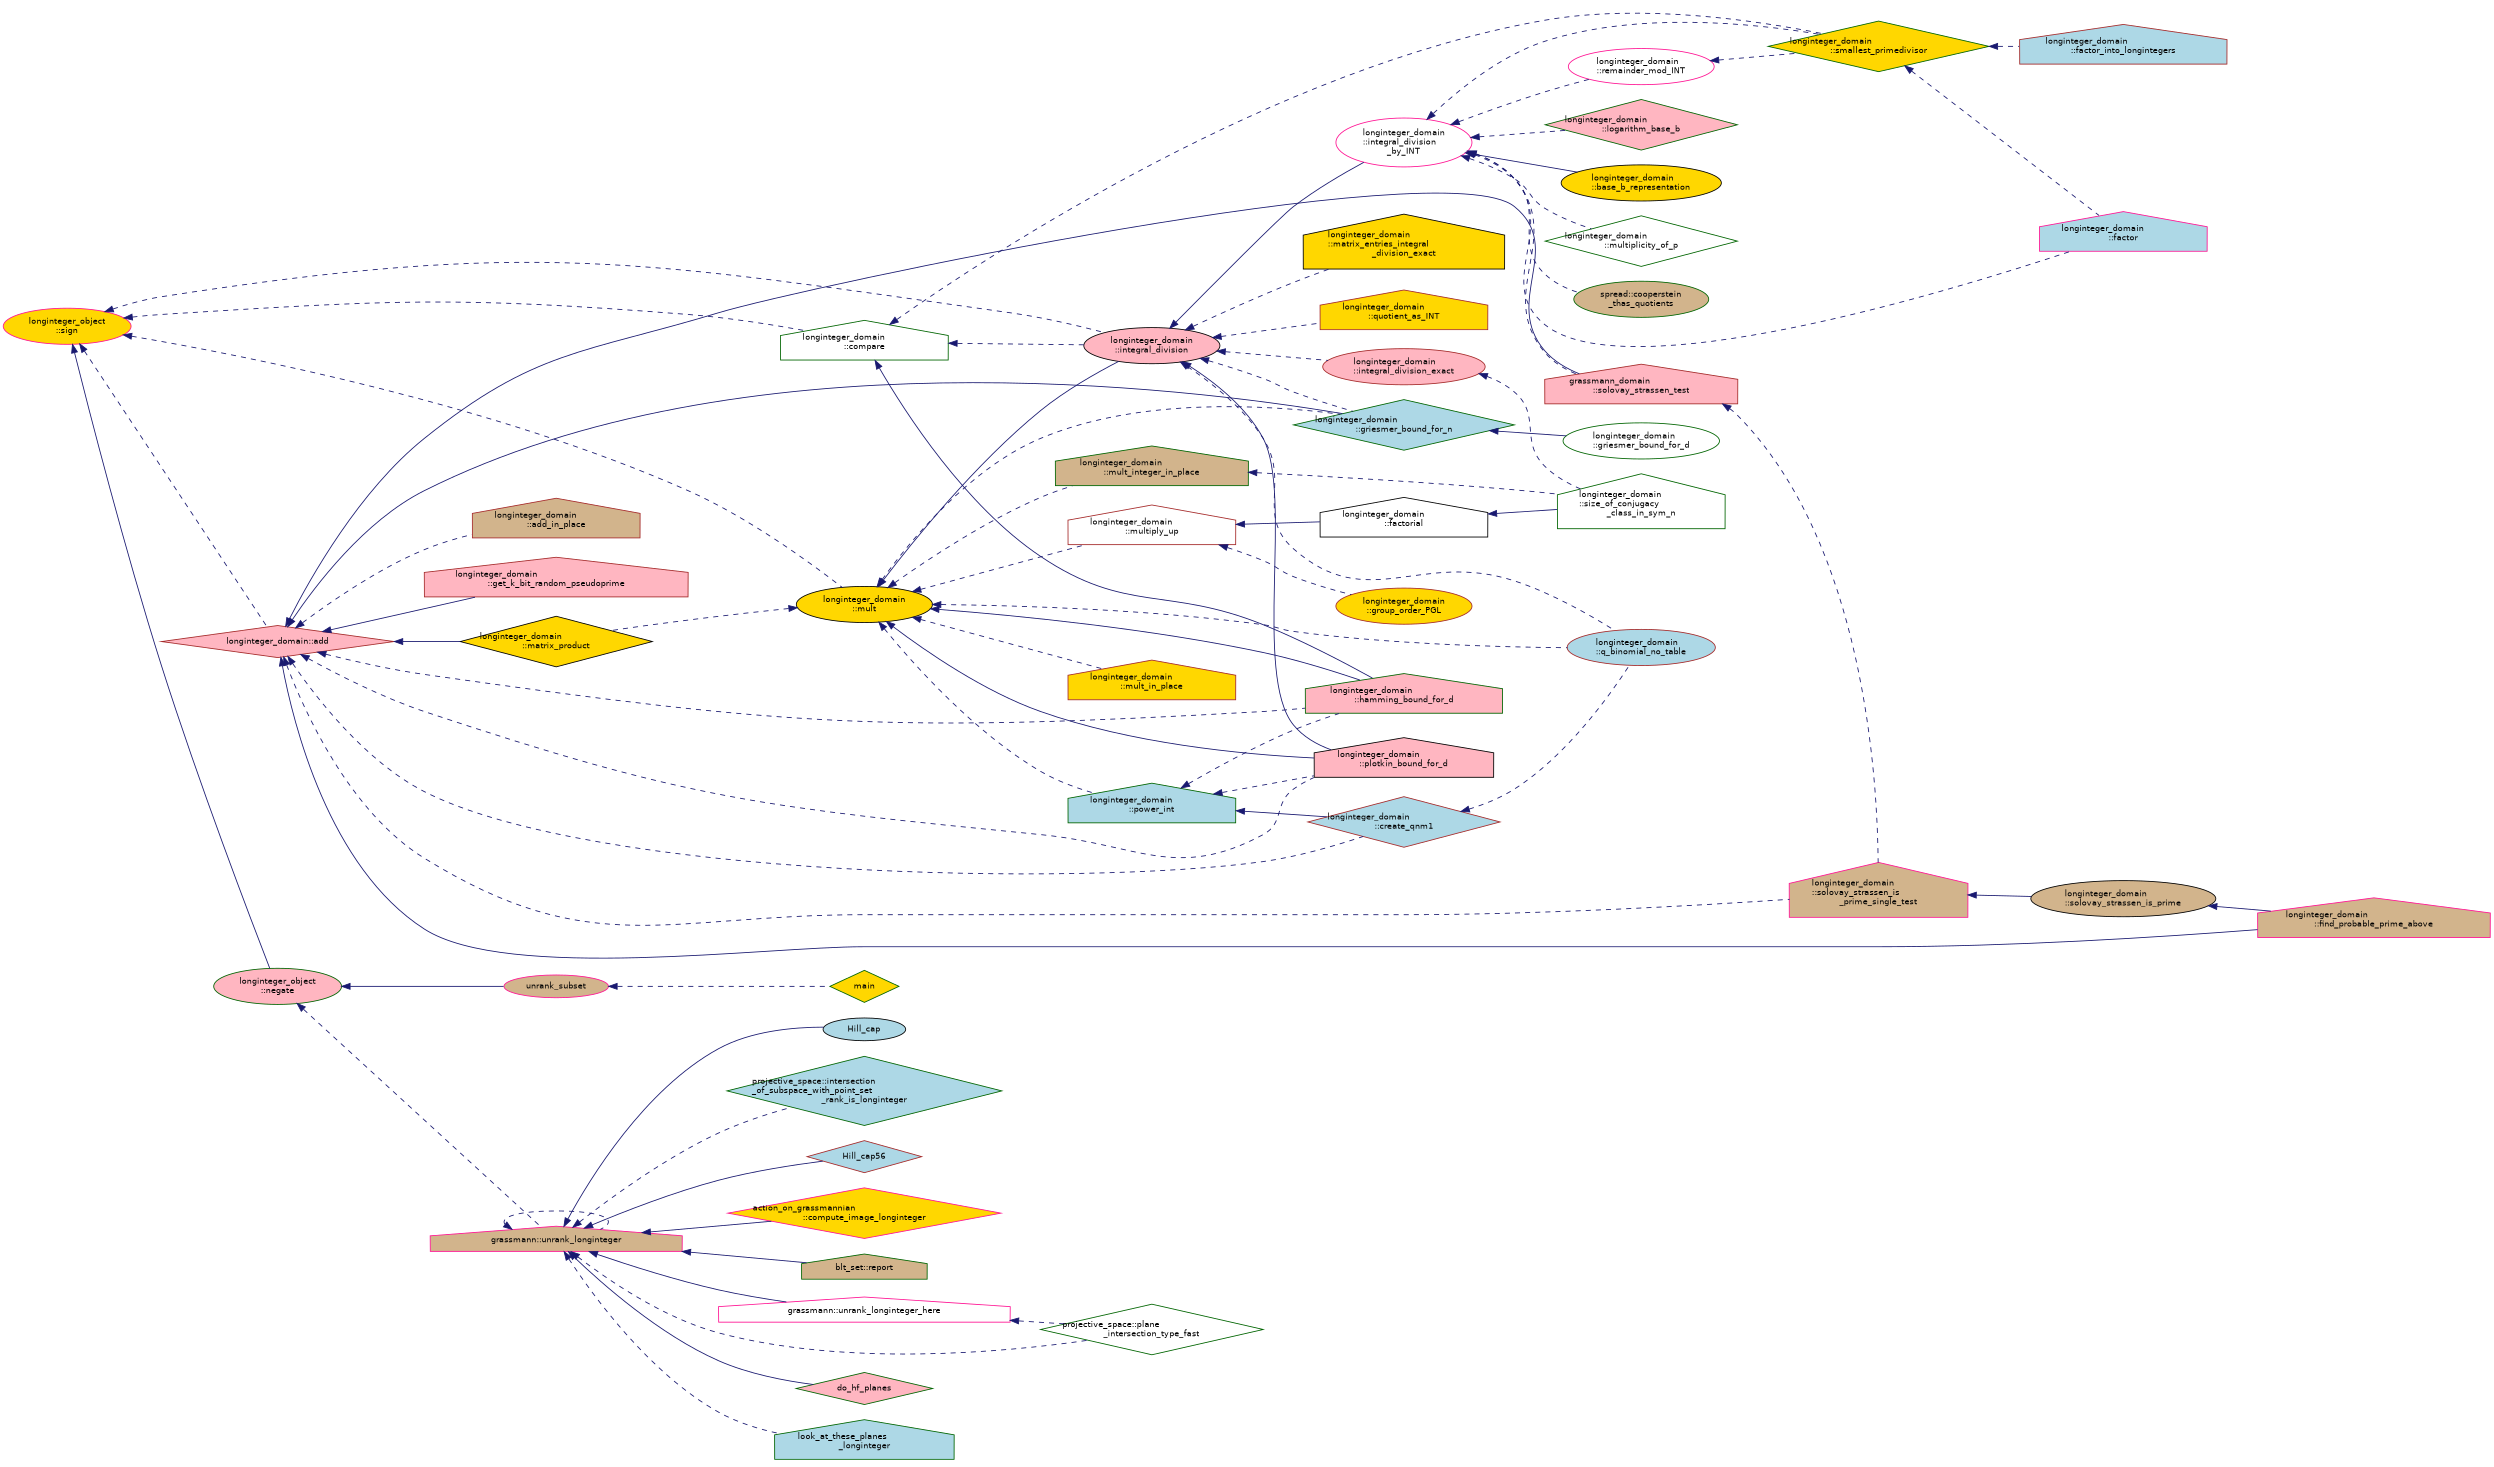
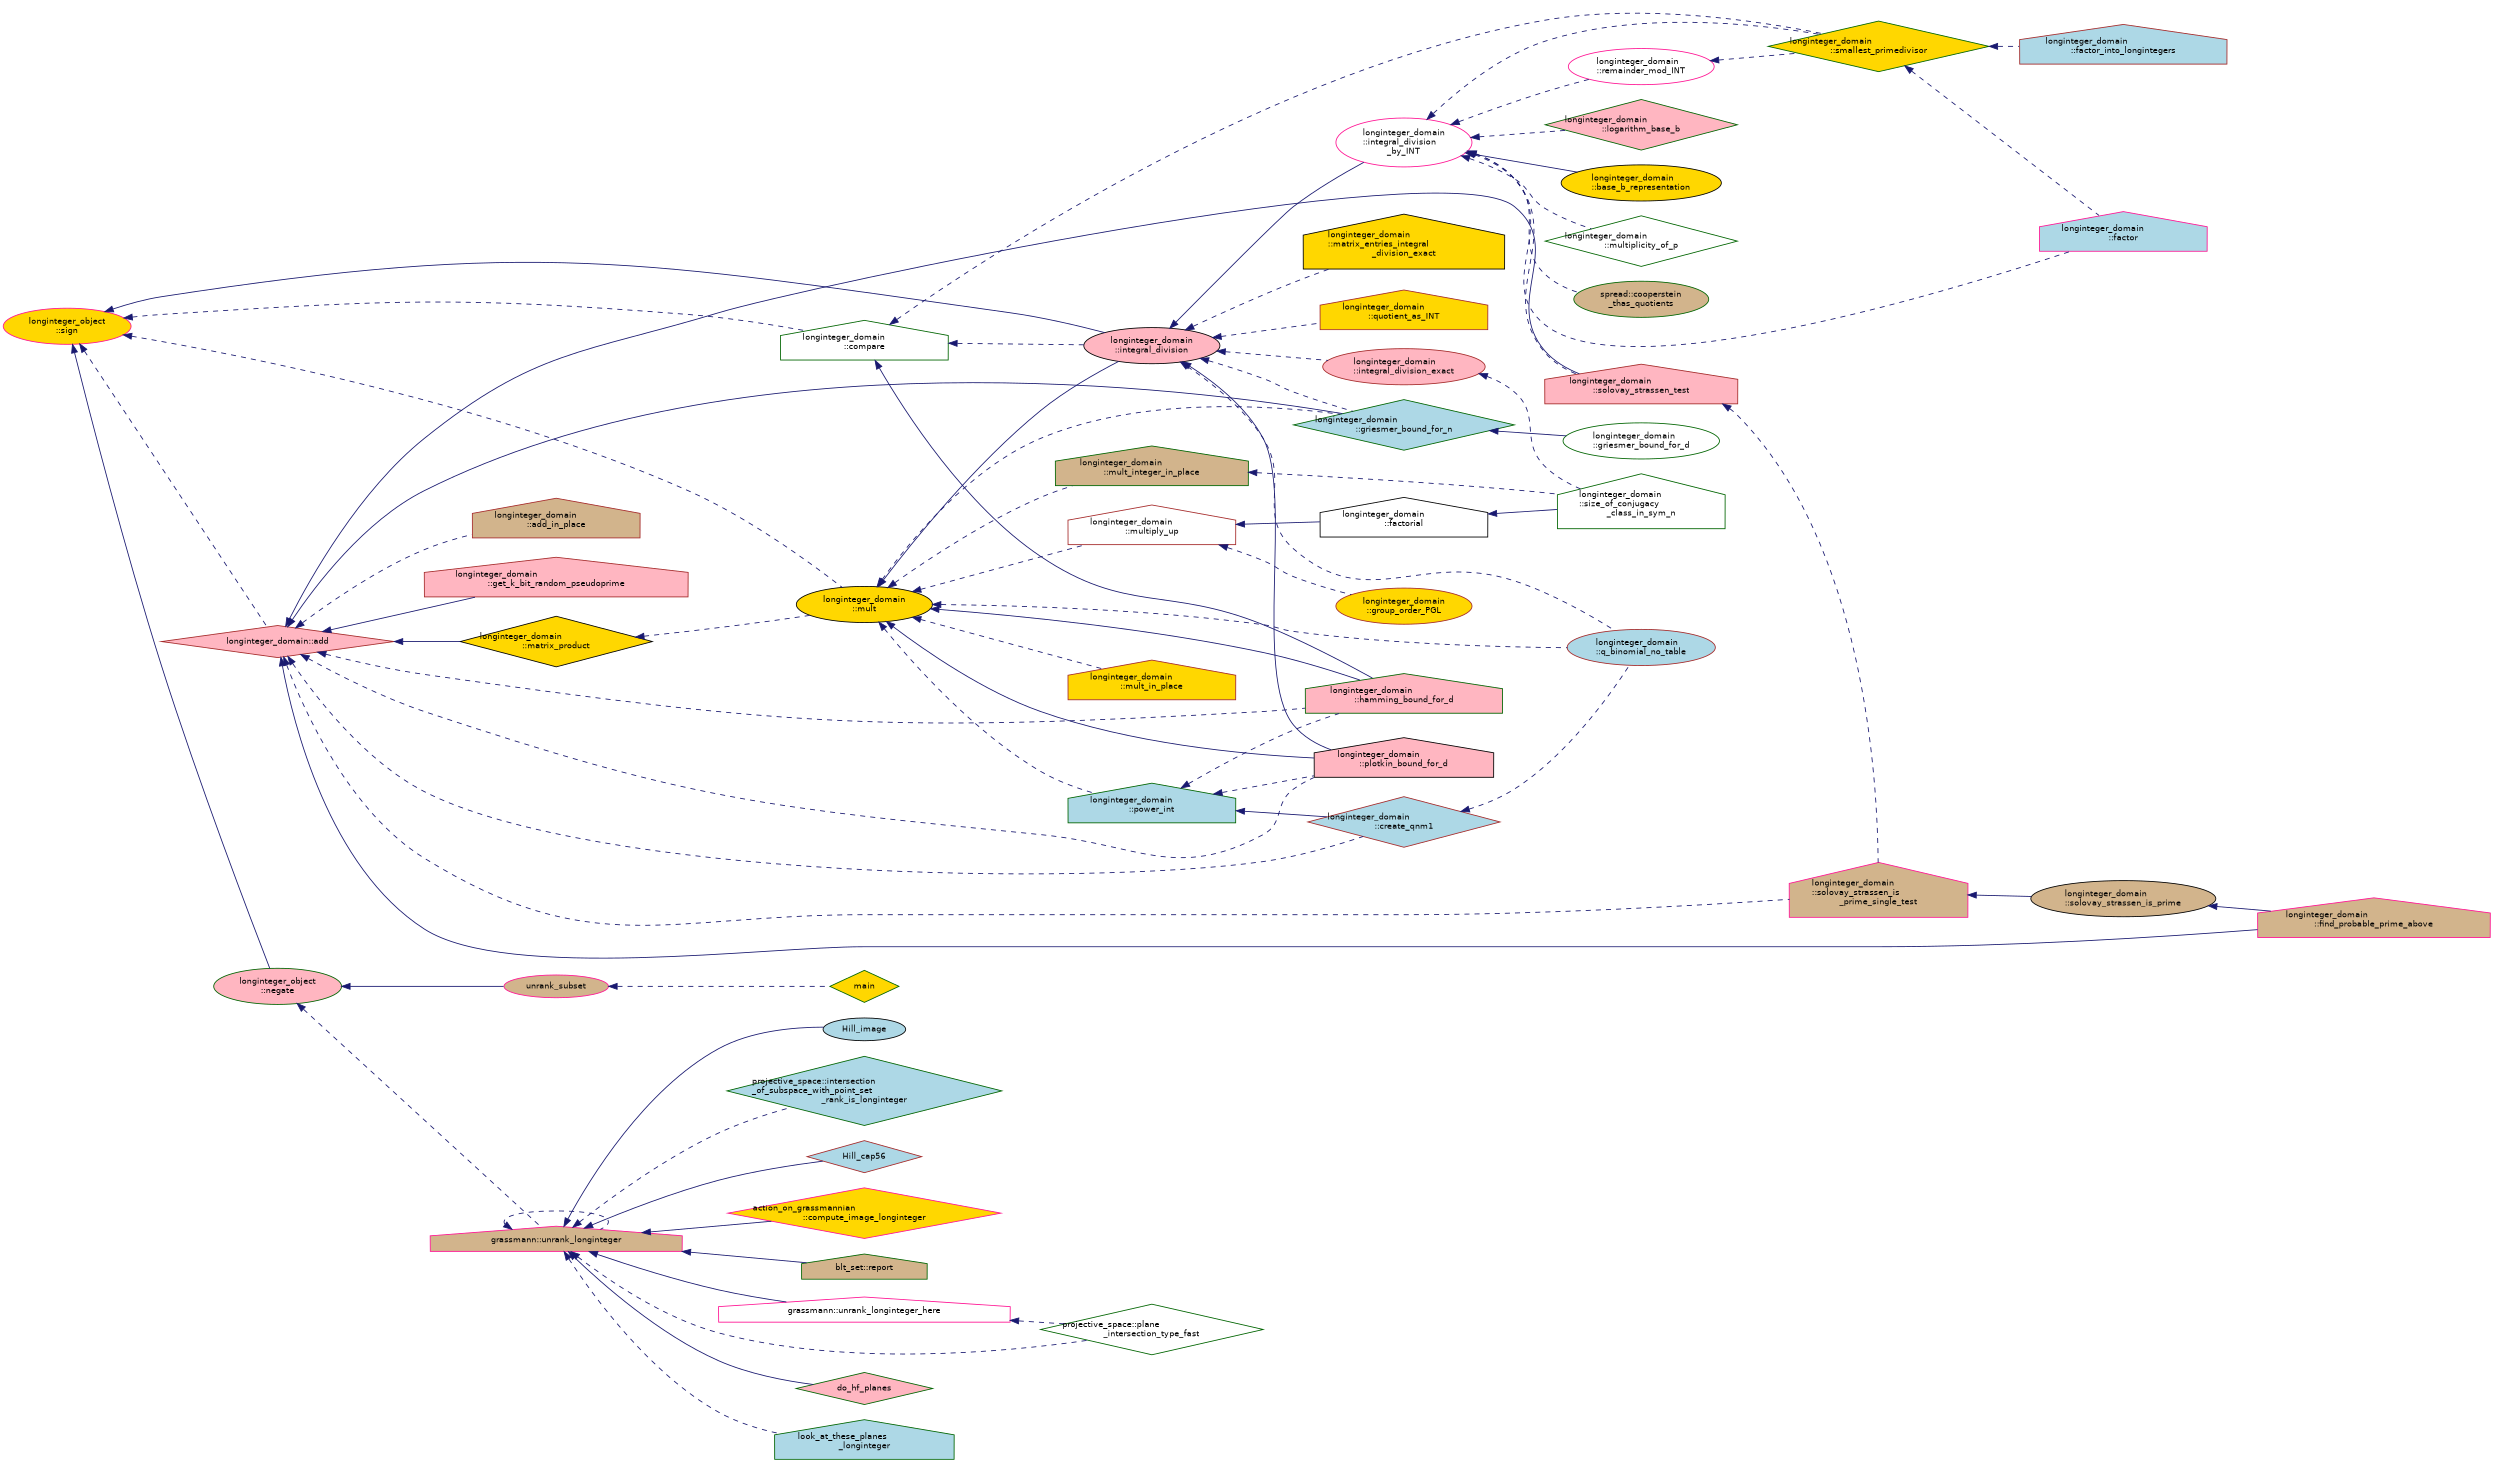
(610, 265) -> (610, 265)
(1641, 386) -> (1641, 386)
(700, 619) -> (727, 627)
(864, 1029) -> (864, 1029)
